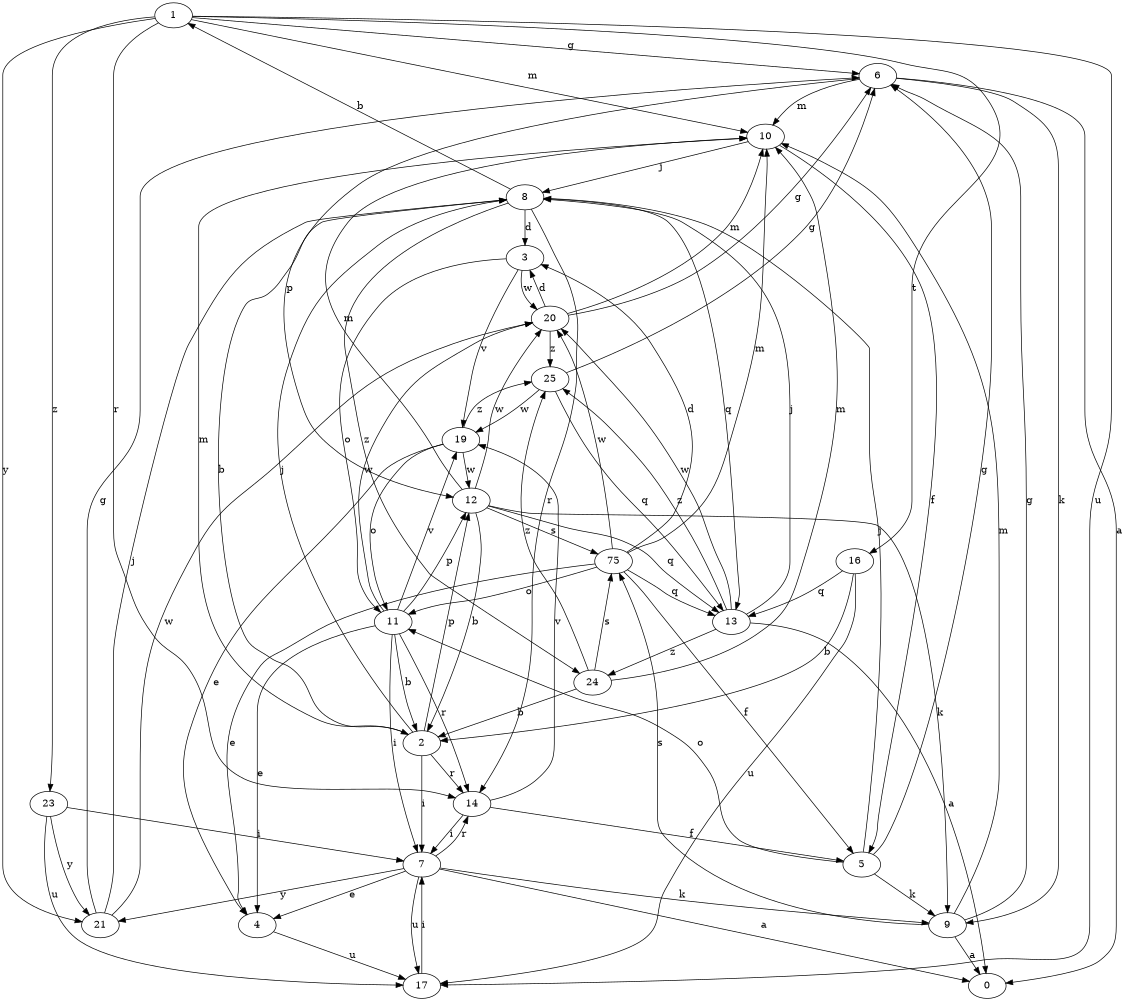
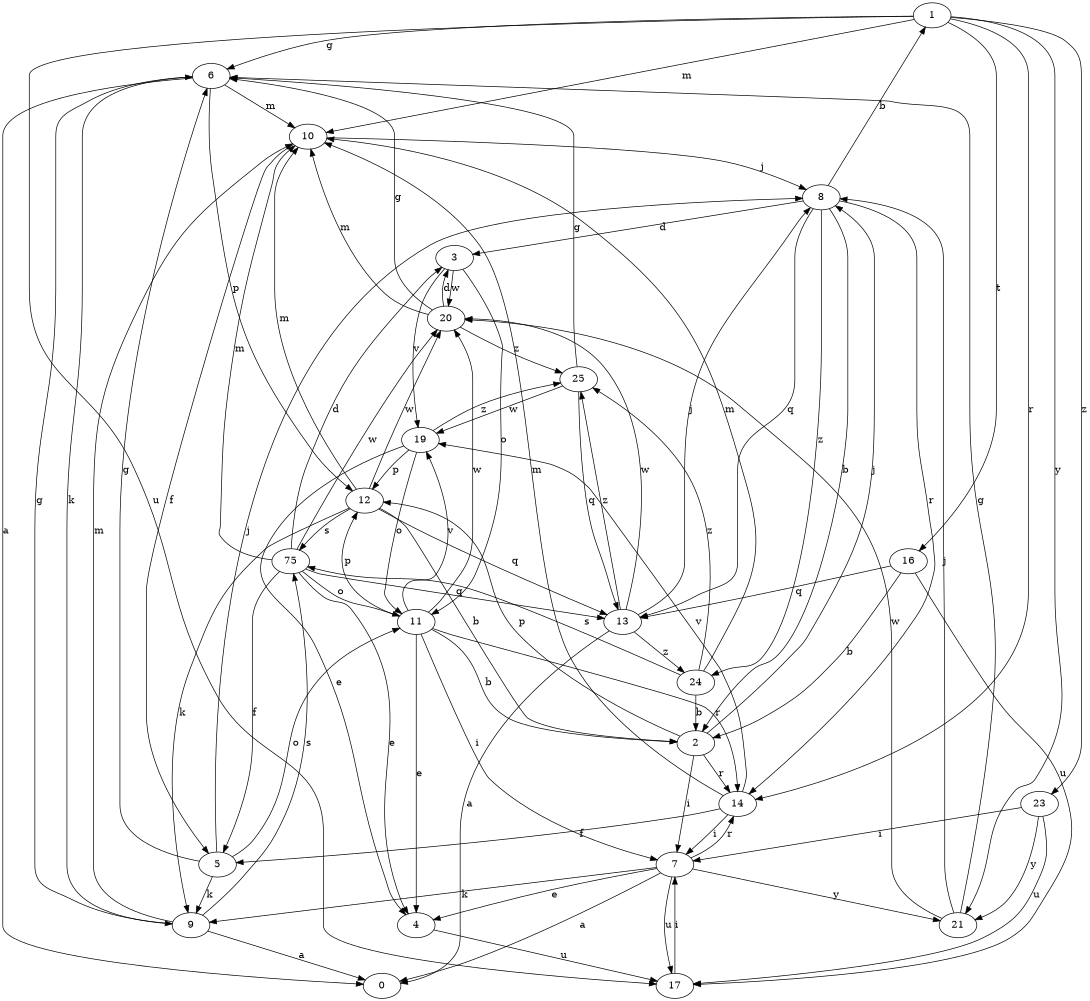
(199, 268) -> (533, 484)
(471, 470) -> (396, 470)
